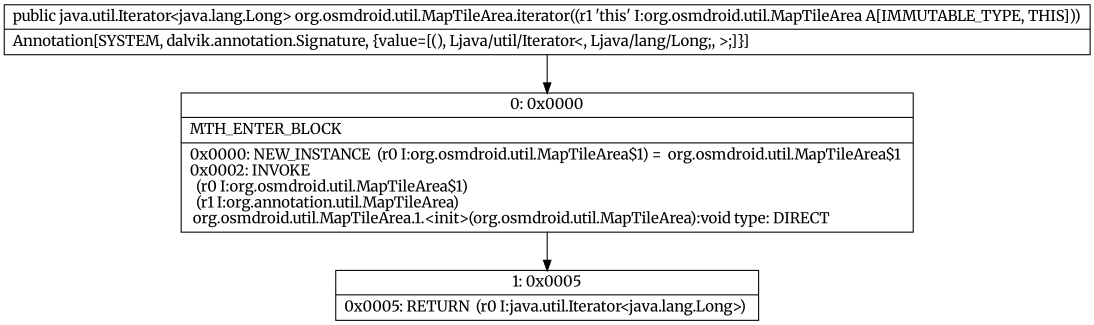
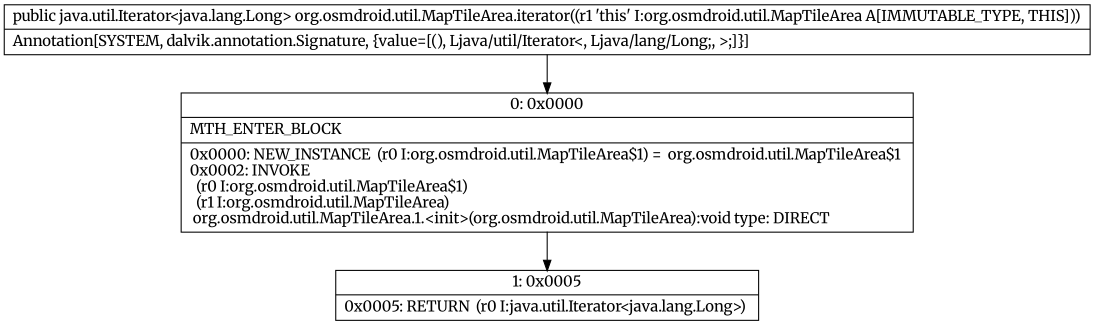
(325, 203) -> (320, 203)
